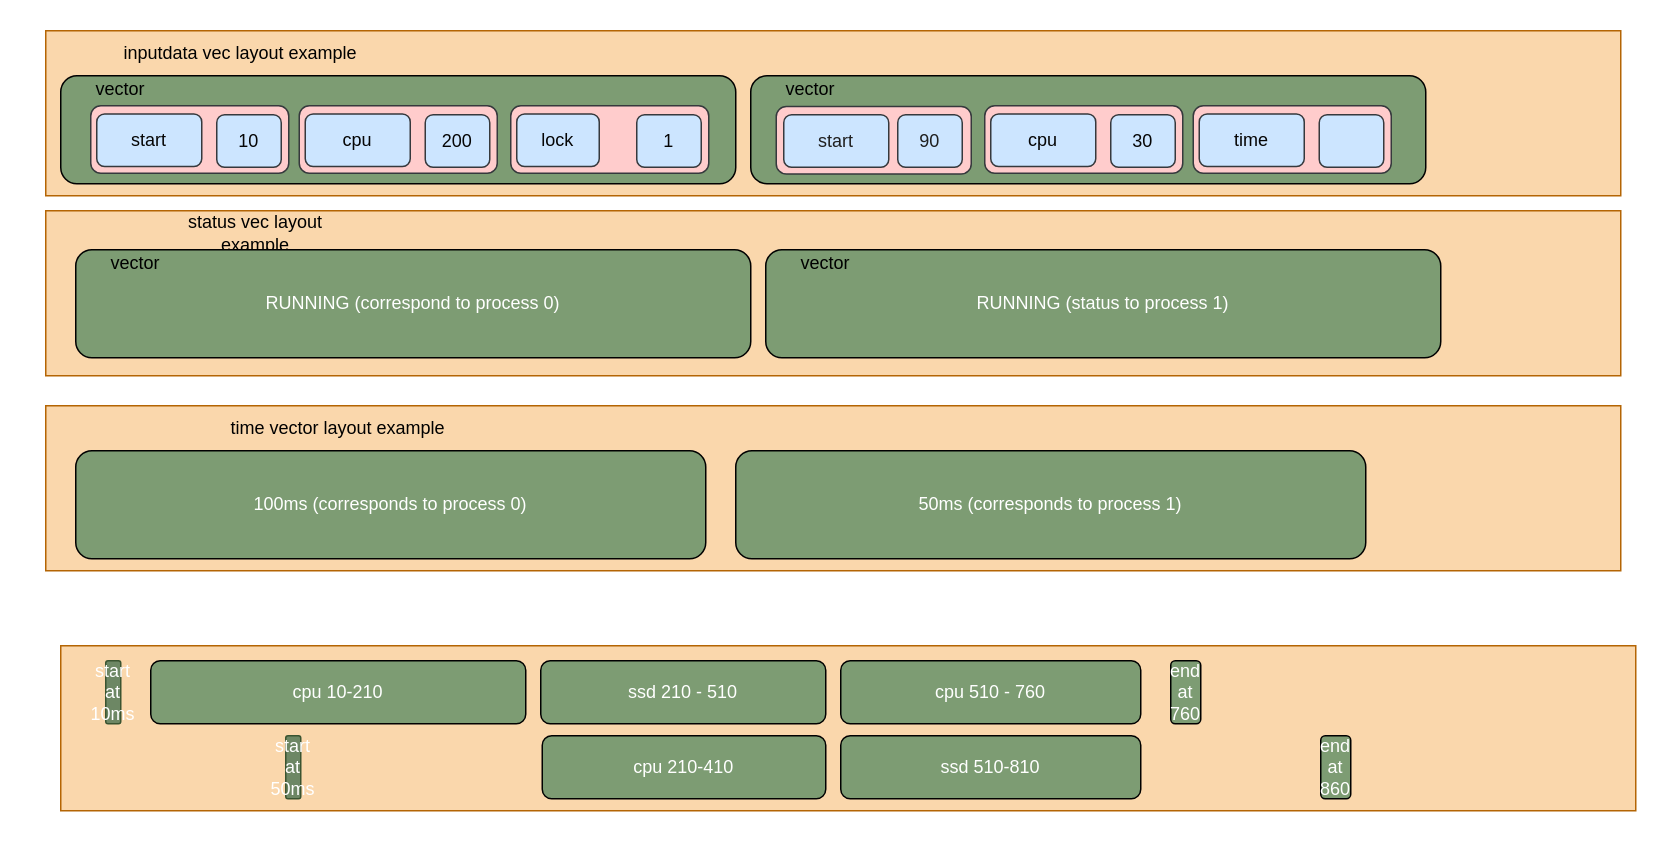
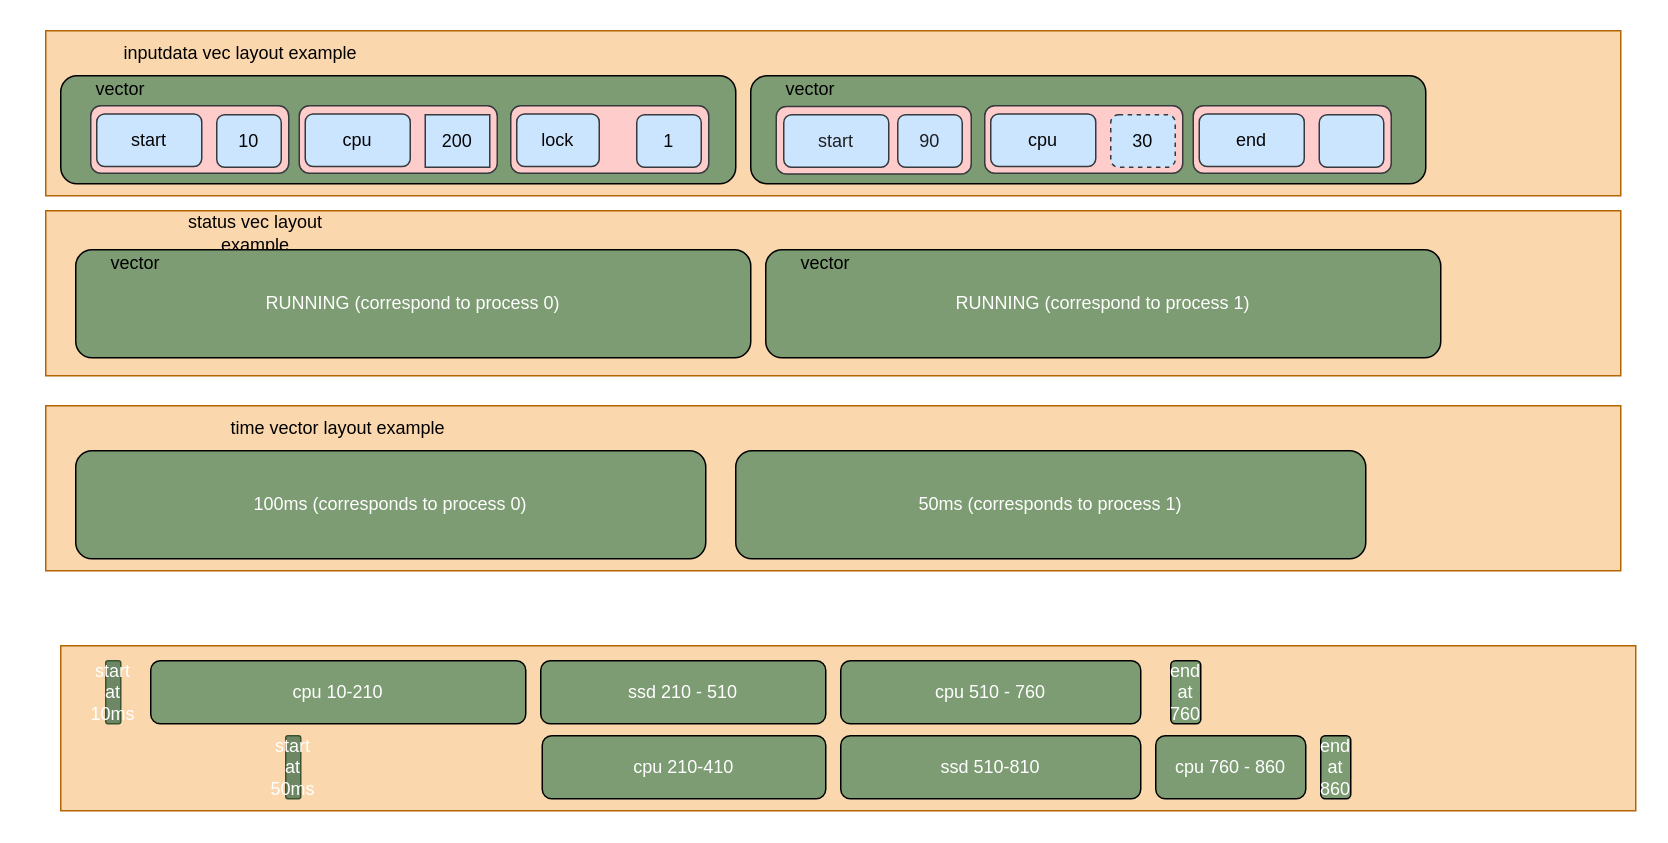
(1252, 140) -> (1252, 140)
(458, 141) -> (458, 141)
(1143, 141) -> (1143, 141)
(1103, 304) -> (1103, 304)
none -> (1231, 767)
